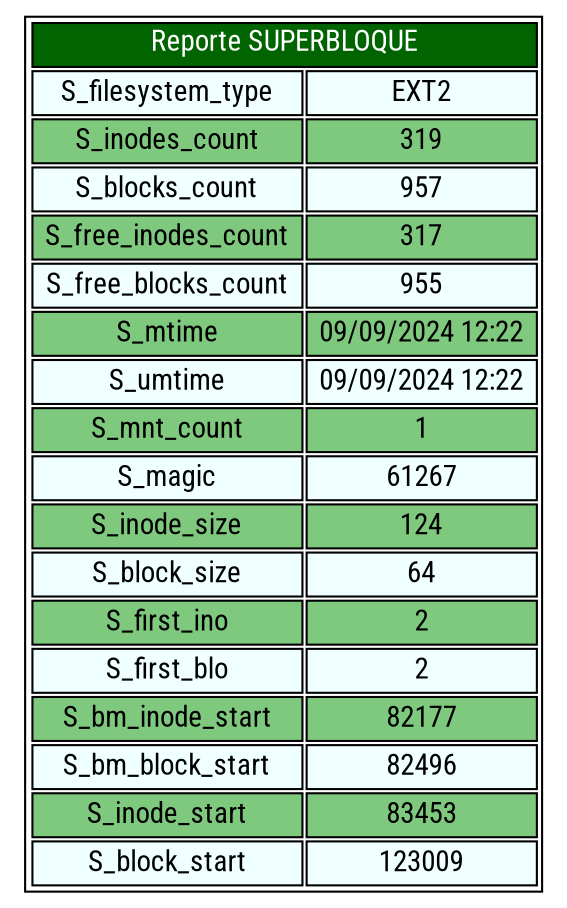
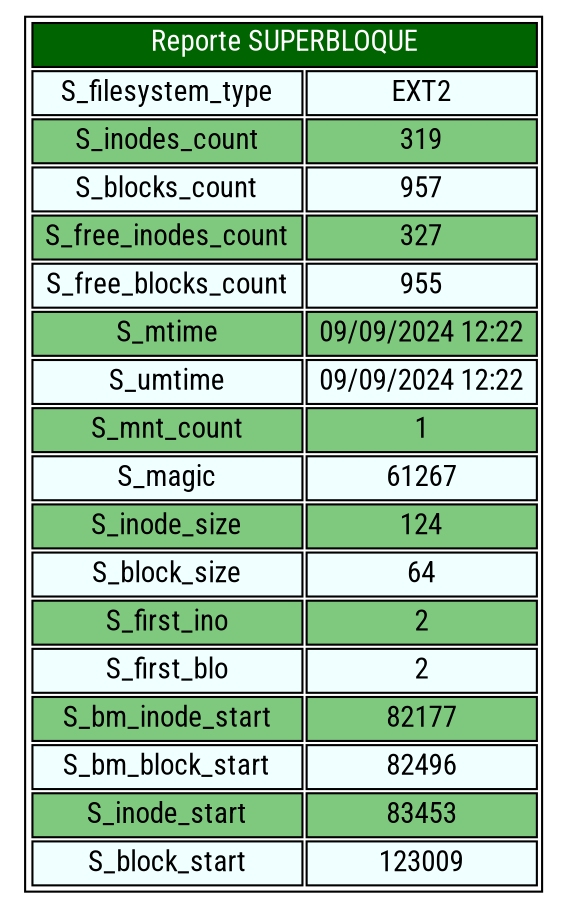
(422, 237) -> (422, 237)
